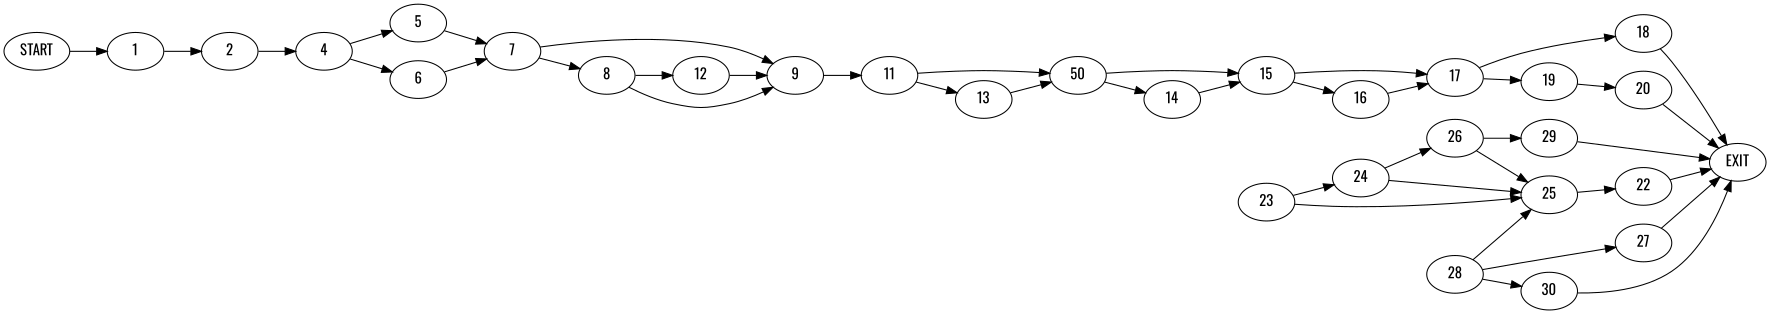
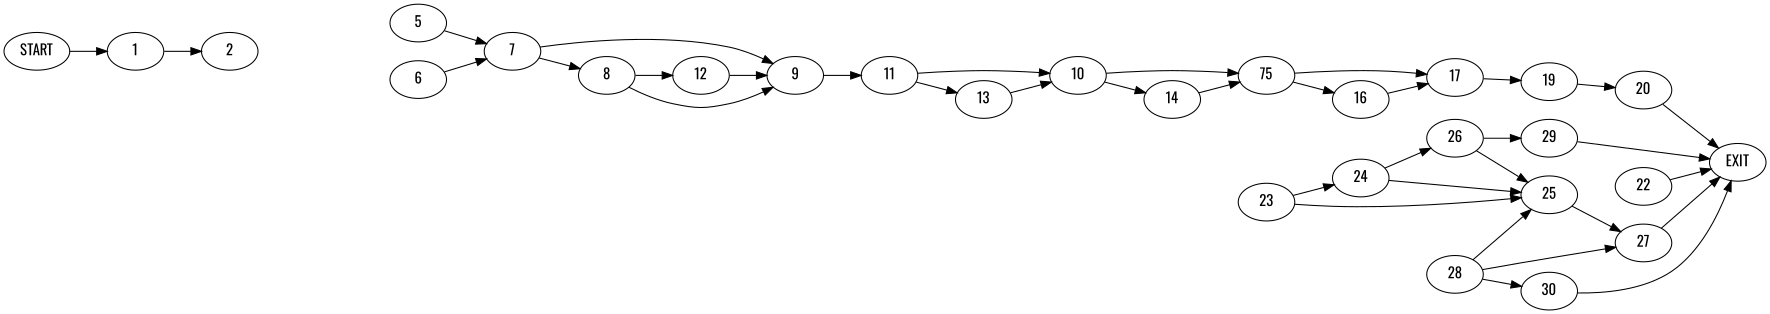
(1644, 34) -> none
(324, 51) -> none
(1078, 75) -> (1078, 75)
(1267, 75) -> (1267, 75)
(1591, 191) -> (1592, 216)
